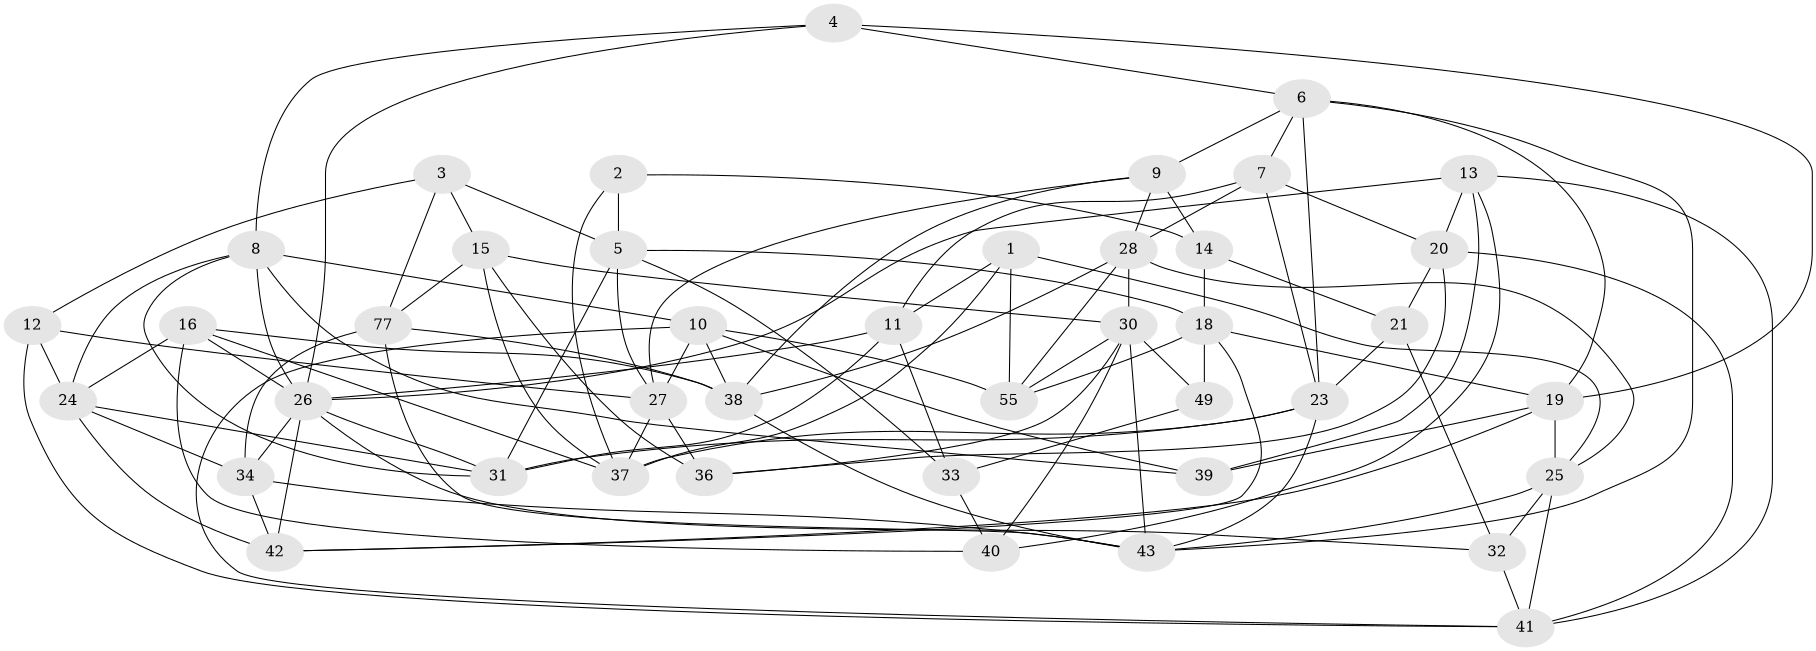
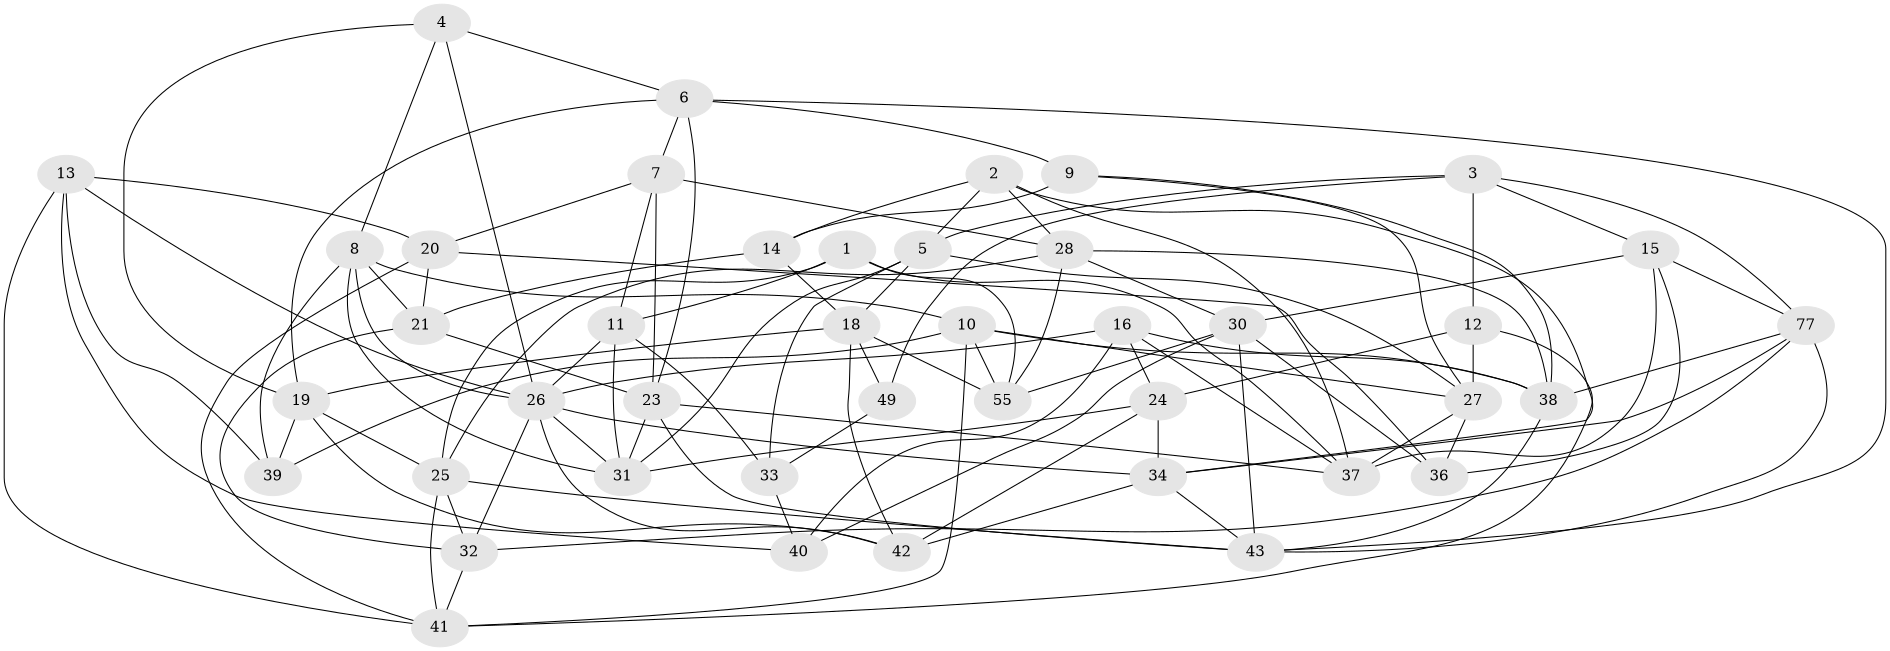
(1141, 218) -> (1027, 210)
(131, 295) -> (388, 288)
none -> (1539, 297)
(1166, 363) -> (1146, 205)
none -> (1165, 531)
